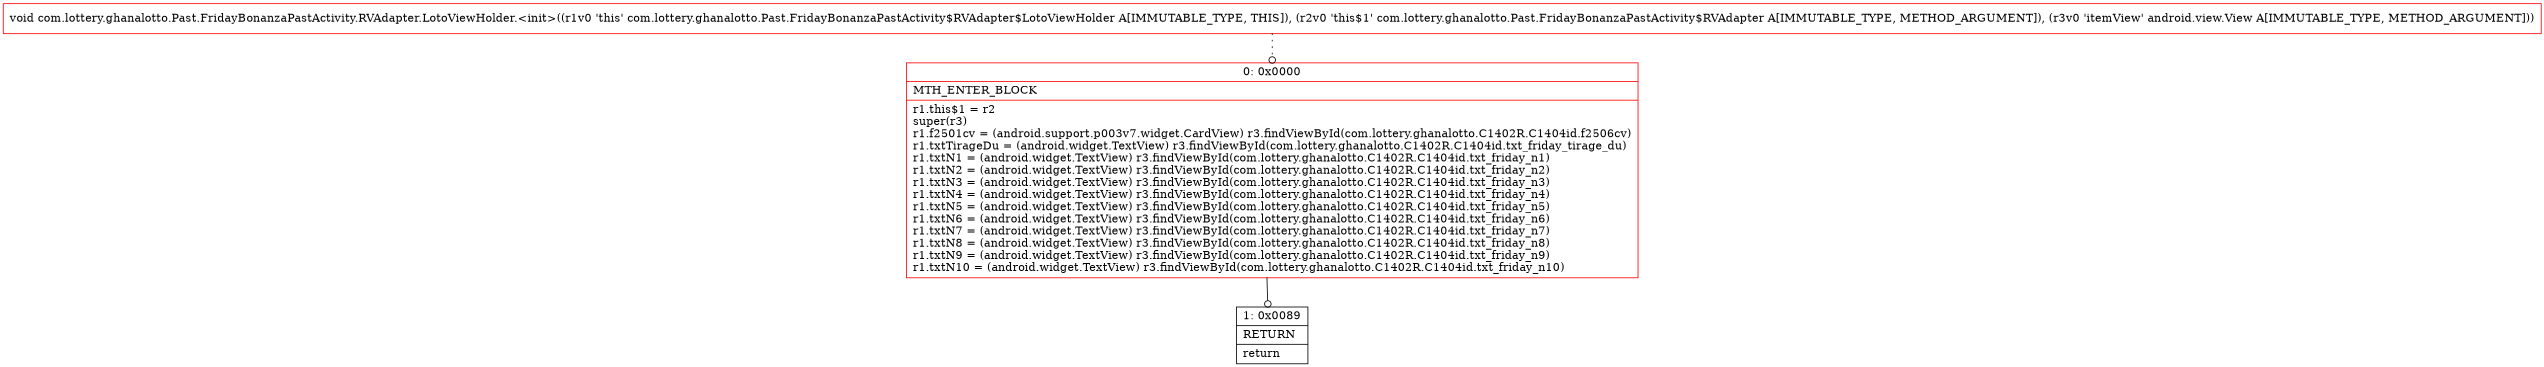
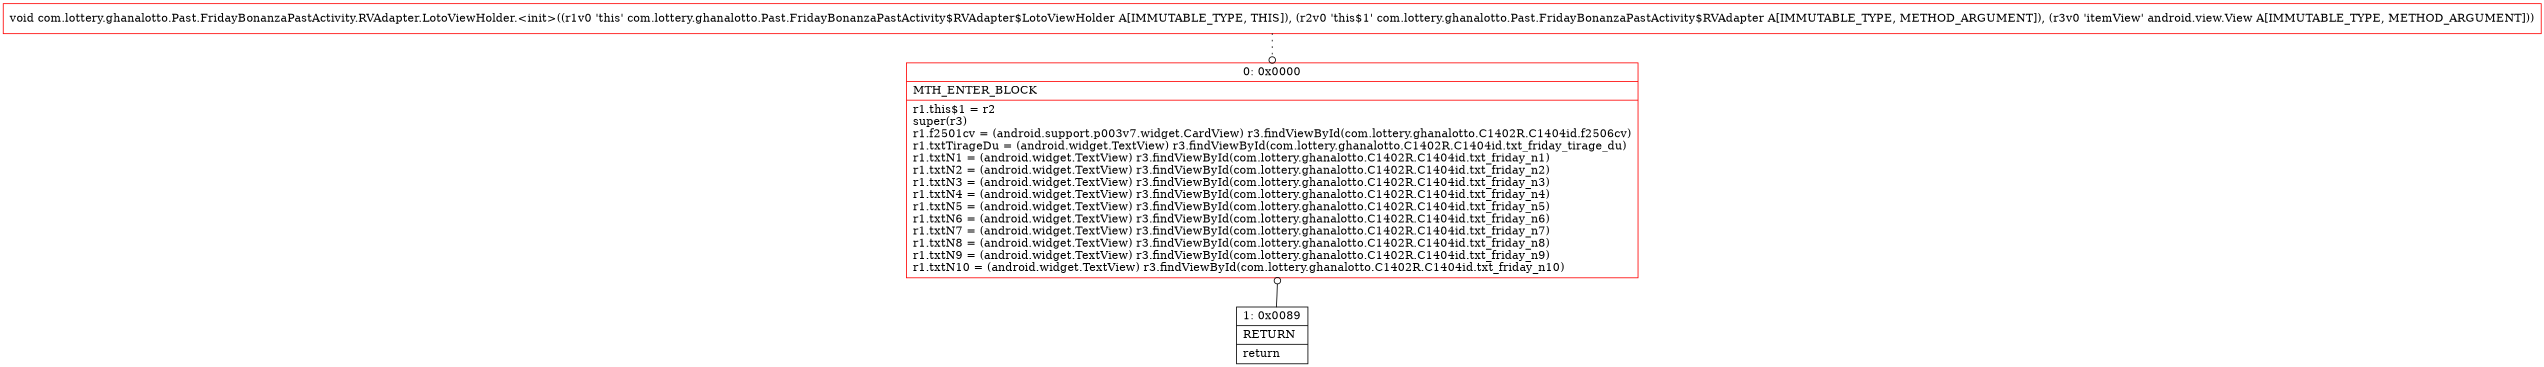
(1267, 289) -> (1277, 296)
